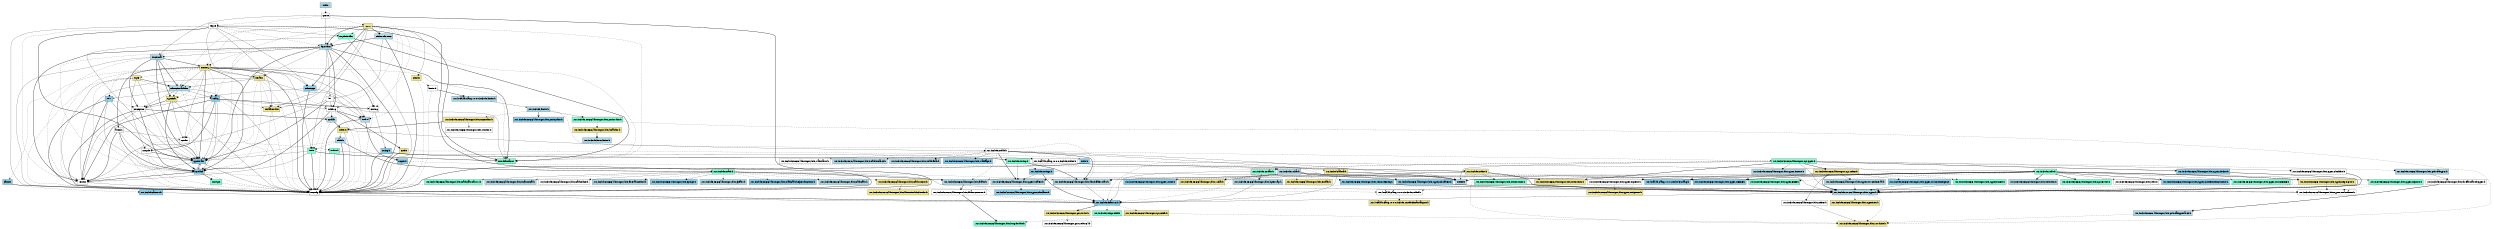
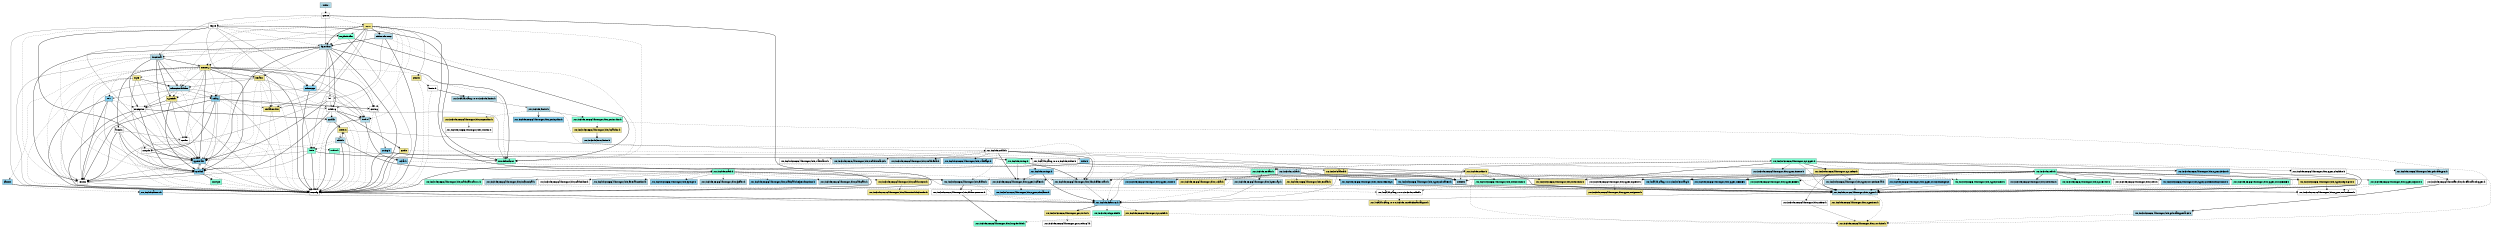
(397, 126) -> (342, 136)
(403, 161) -> (403, 161)
(2456, 182) -> (2456, 182)
